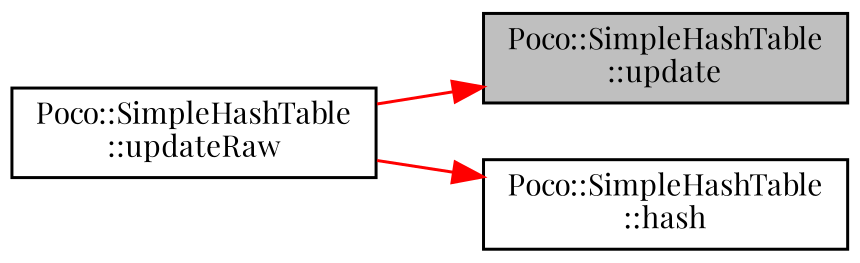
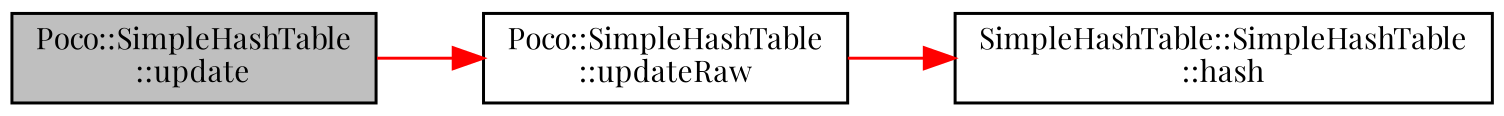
(415, 98) -> (415, 58)
(666, 204) -> (1224, 58)
